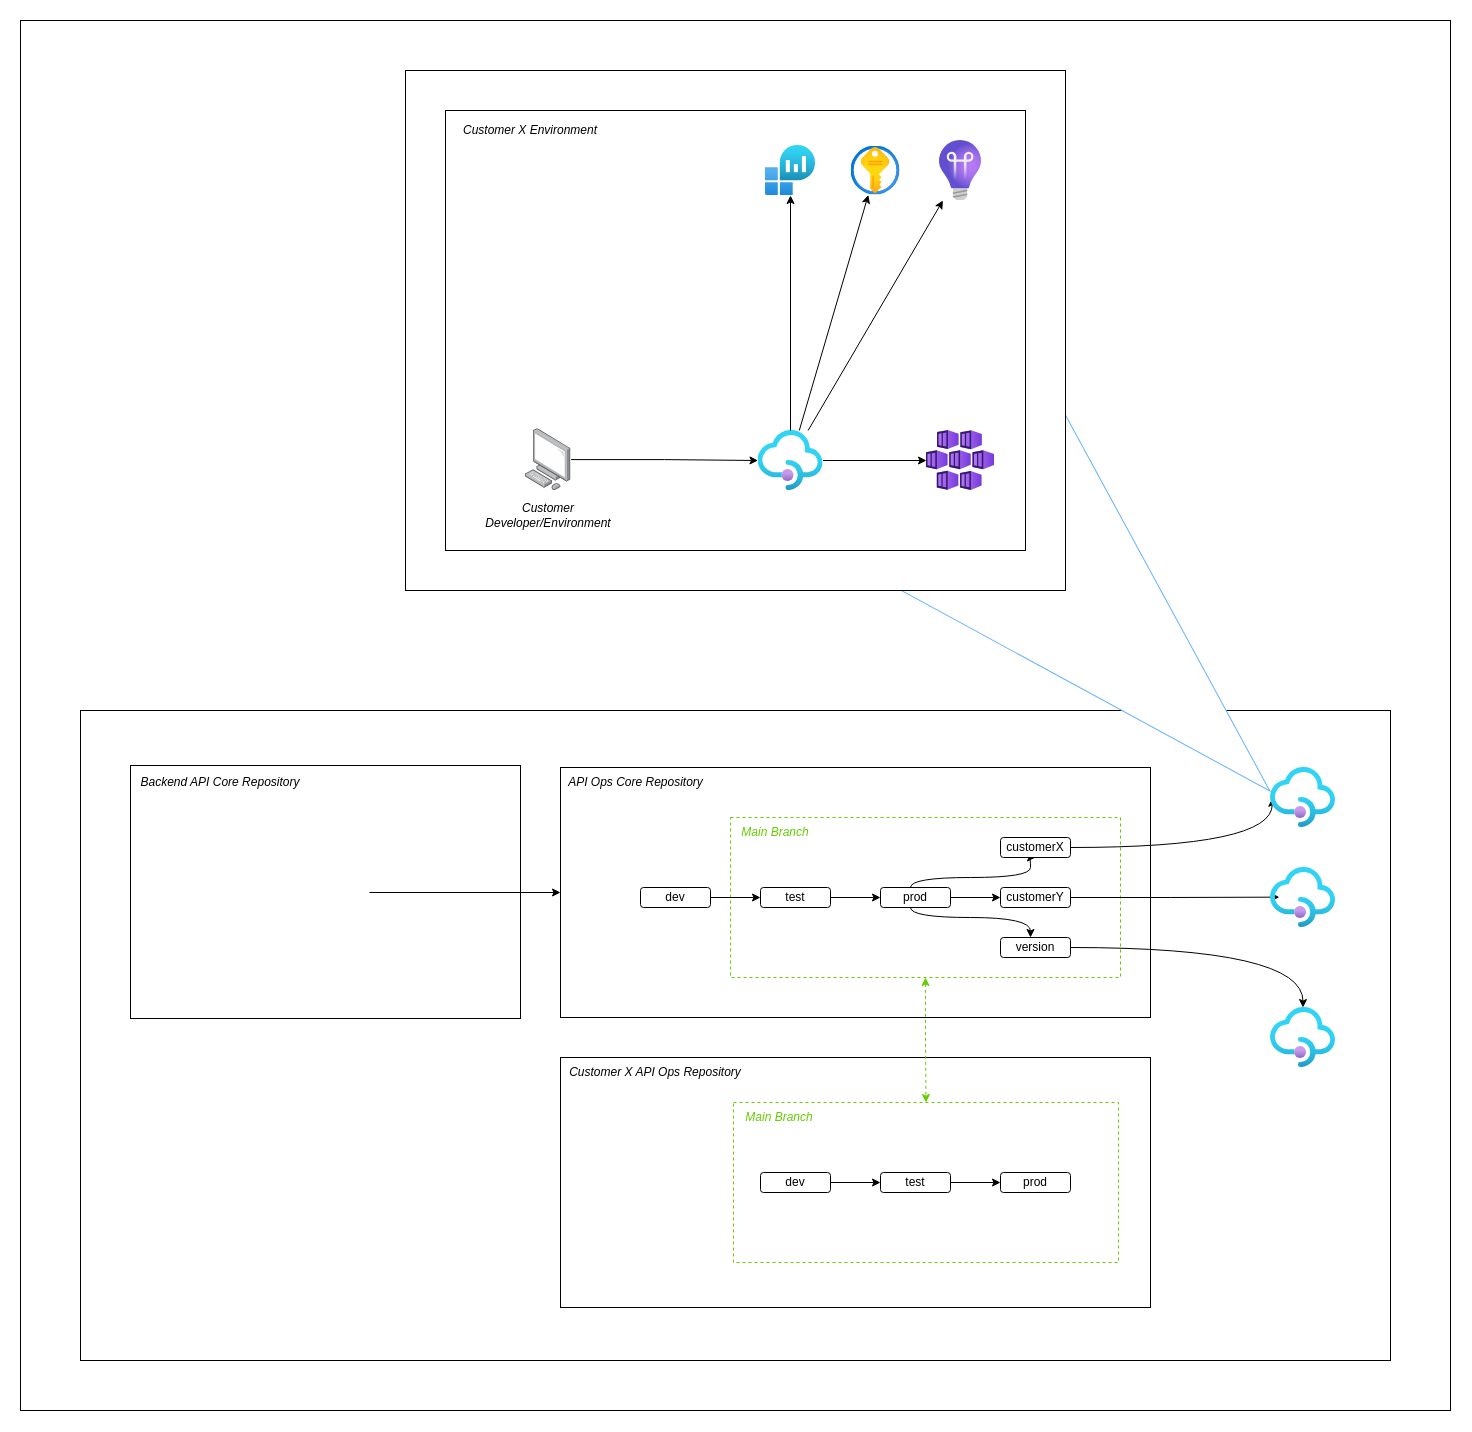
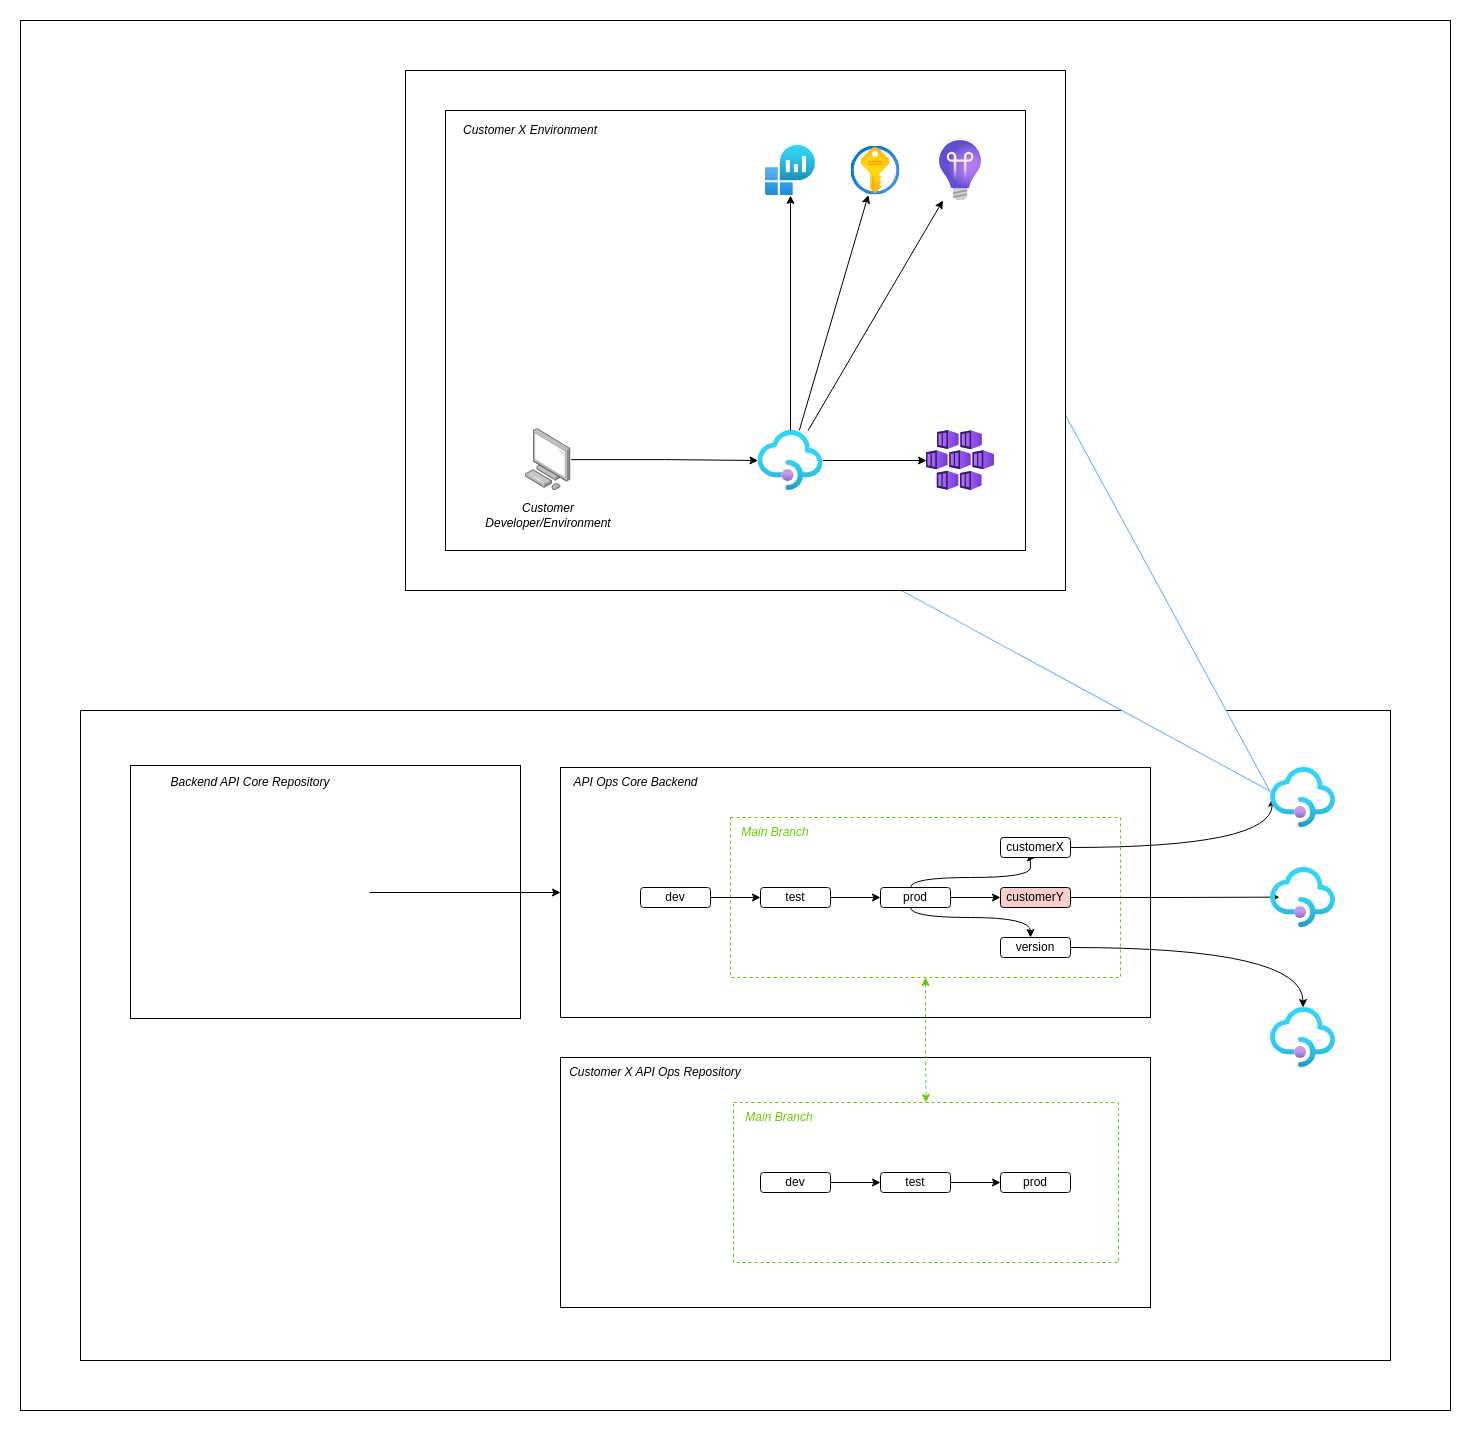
(221, 783) -> (251, 783)
(636, 783) -> (636, 783)
(1036, 898) -> (1036, 898)
